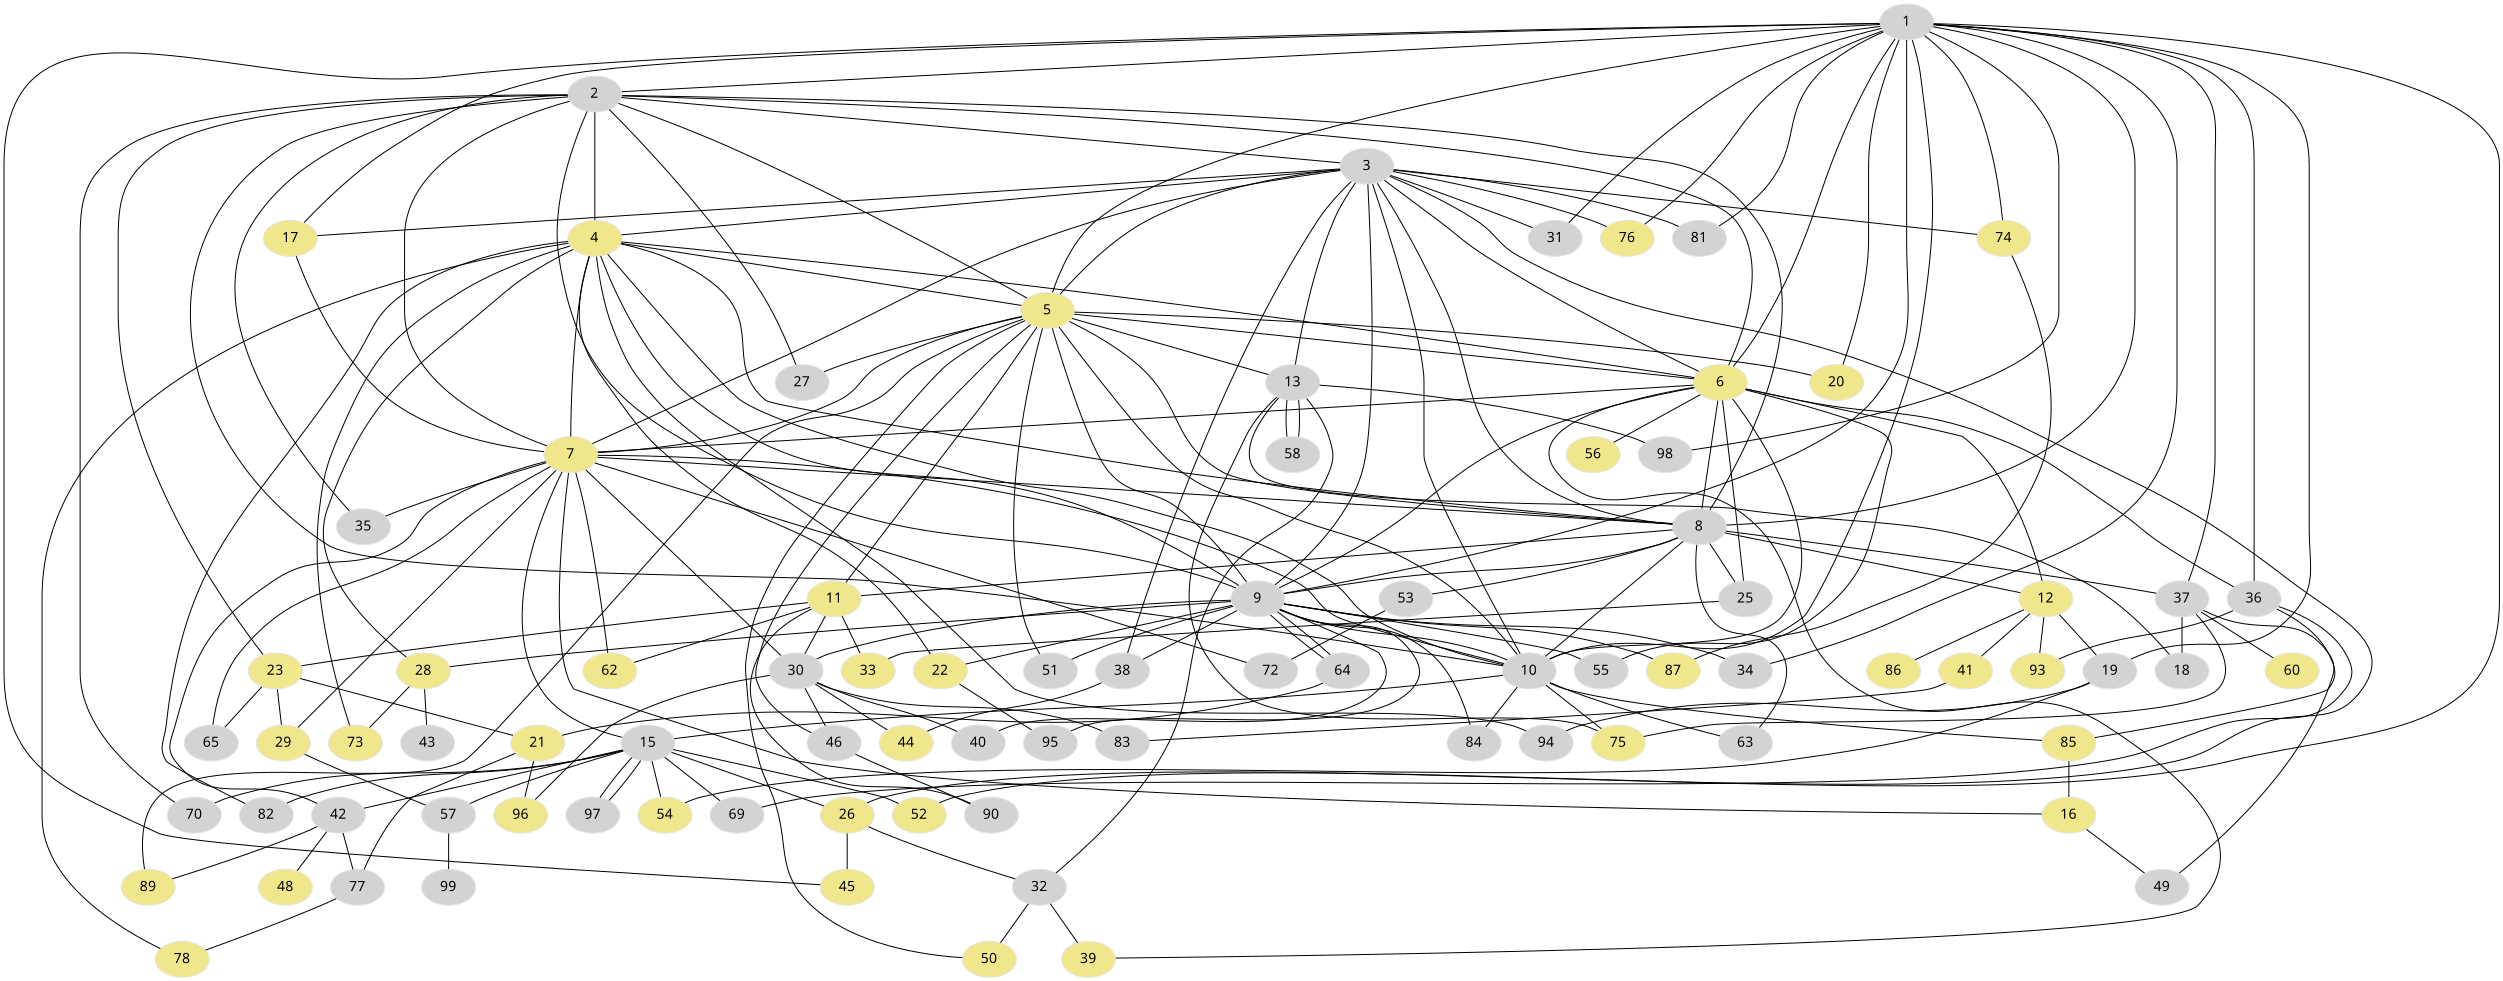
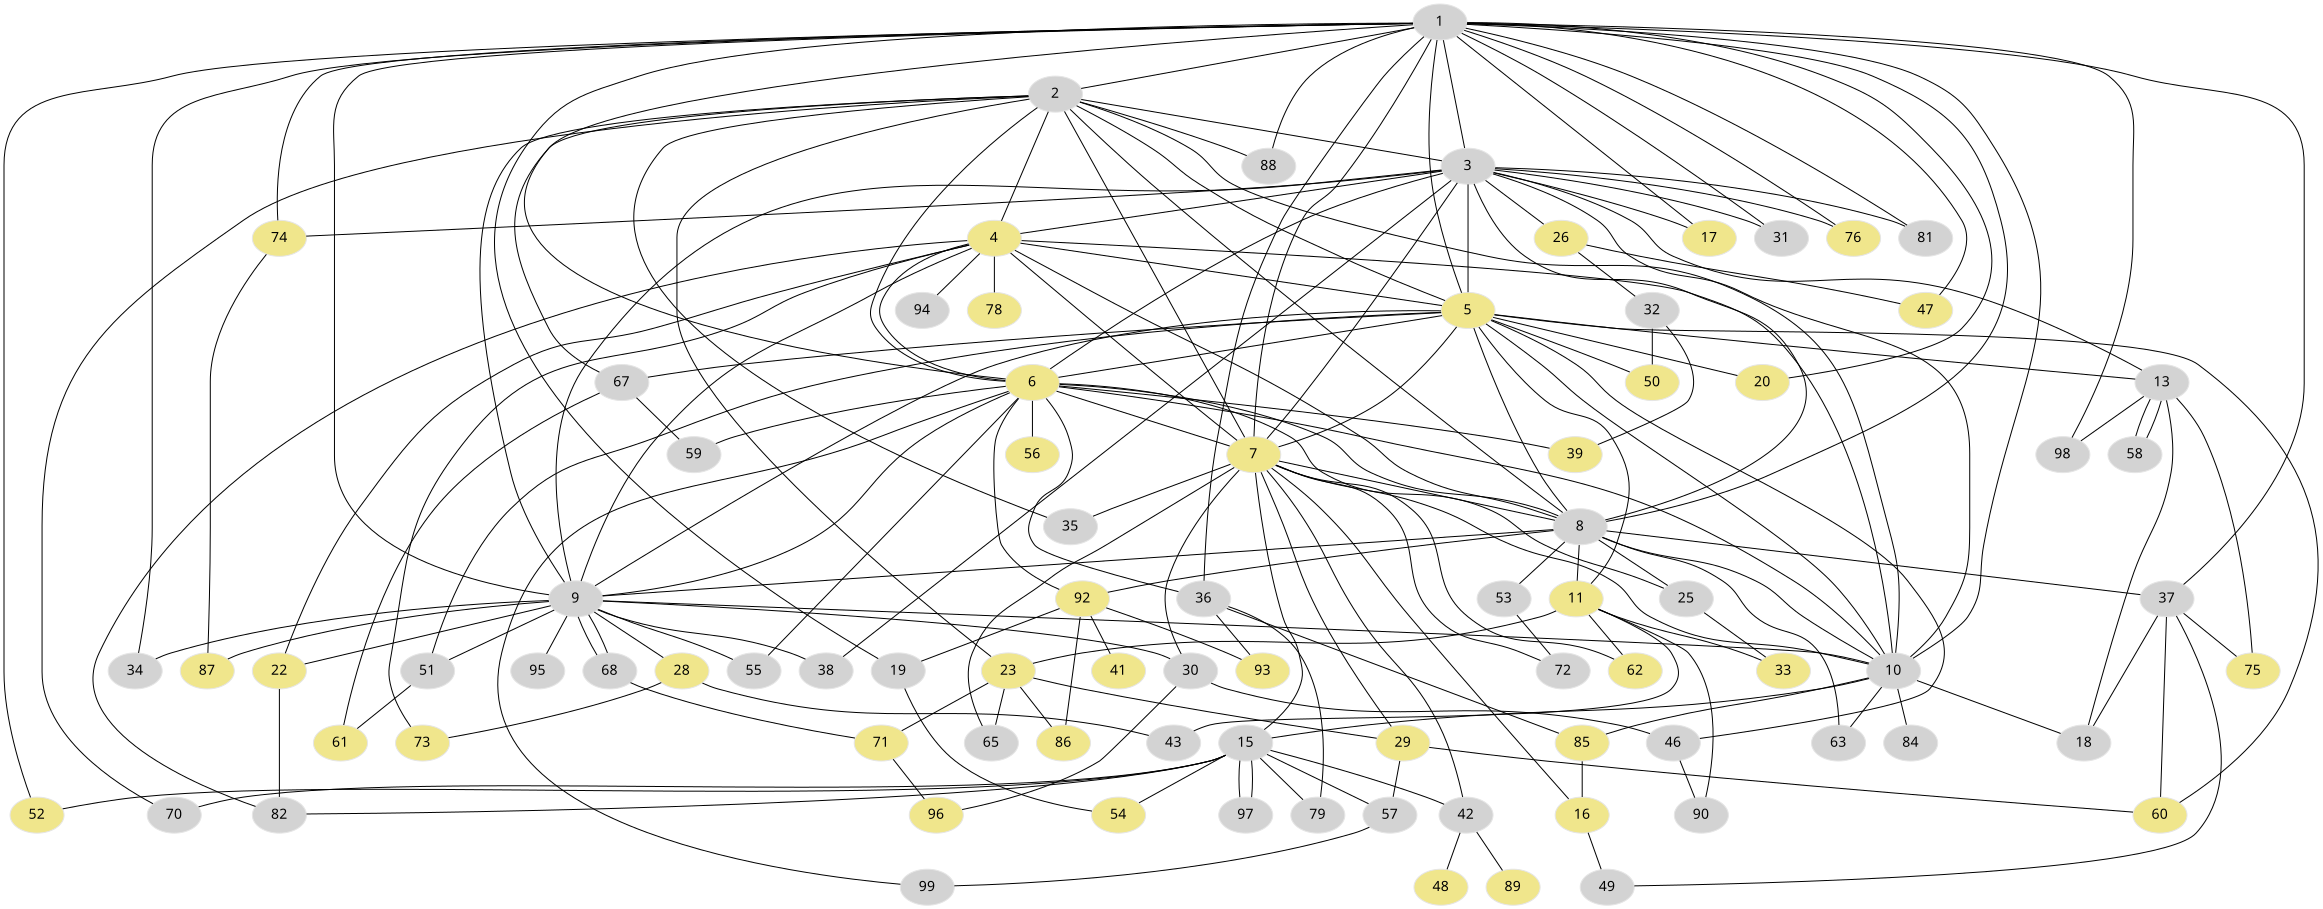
none -> (1454, 94)
none -> (1269, 166)
(802, 383) -> (622, 383)
(380, 391) -> (1297, 230)
(368, 424) -> none
none -> (694, 455)
none -> (545, 564)
(2046, 599) -> (1083, 599)
(581, 636) -> (2143, 350)
(813, 639) -> (1375, 718)
(1192, 658) -> none
(1442, 665) -> none
(1343, 671) -> (610, 671)
(987, 701) -> (279, 743)
none -> (1036, 707)
(1574, 707) -> (1989, 707)
(1828, 707) -> none
none -> (340, 743)
(538, 743) -> (881, 743)
(906, 743) -> none
(978, 743) -> none
(1123, 743) -> none
(748, 779) -> none
none -> (1781, 783)
(737, 815) -> (1318, 815)
(357, 887) -> none
(847, 887) -> (1926, 310)
